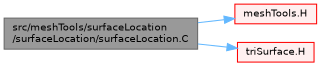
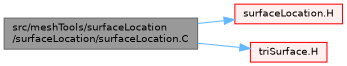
(276, 14) -> (289, 14)
